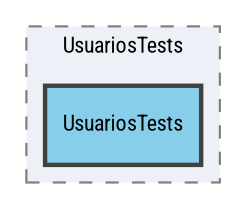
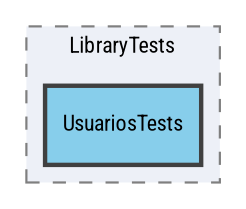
(123, 47) -> (123, 47)
